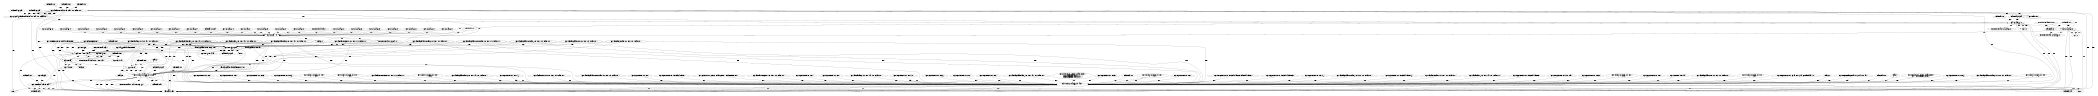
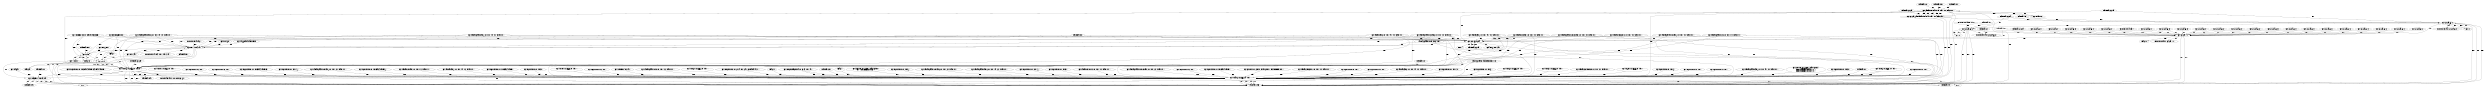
(336, 44) -> (1829, 40)
(253, 48) -> none
(1561, 76) -> none
